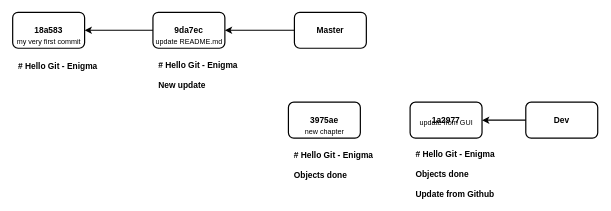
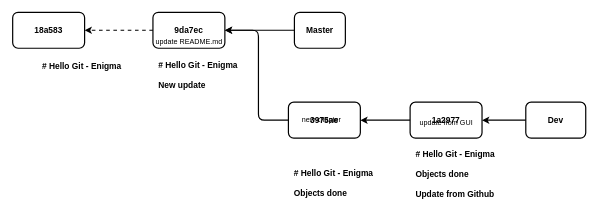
(119, 30) -> (119, 30)
(330, 30) -> (320, 30)
(48, 42) -> none
(57, 66) -> (81, 66)
none -> (258, 90)
none -> (388, 120)
(562, 120) -> (556, 120)
(324, 132) -> (321, 120)
(333, 165) -> (333, 183)
